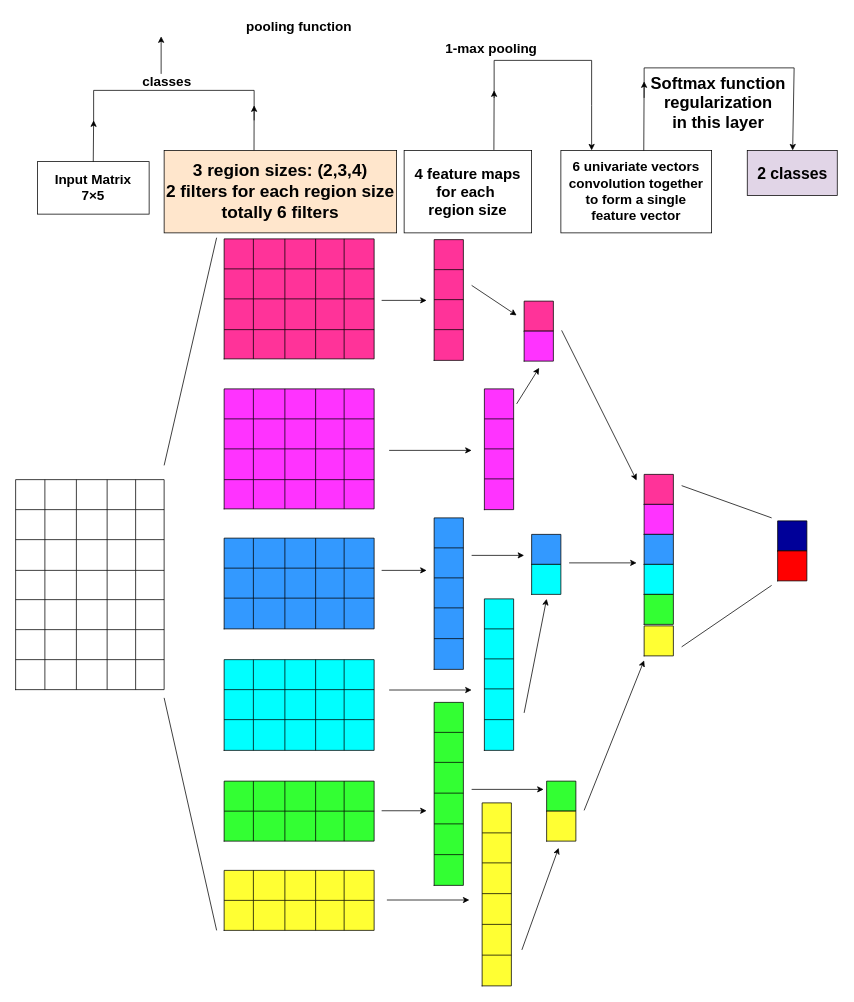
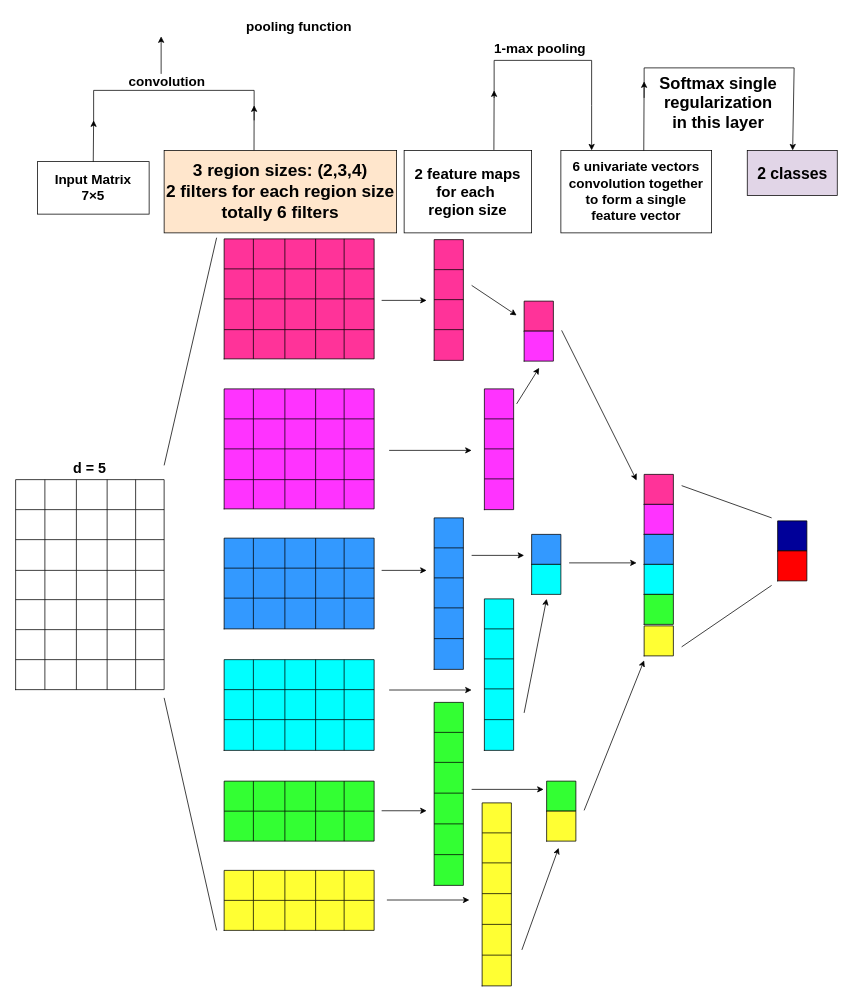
(491, 49) -> (540, 49)
(167, 81) -> (167, 81)
(718, 103) -> (718, 103)
(468, 192) -> (468, 192)
none -> (90, 468)
